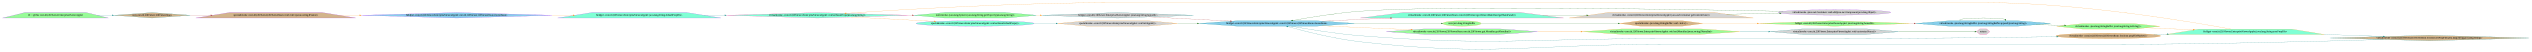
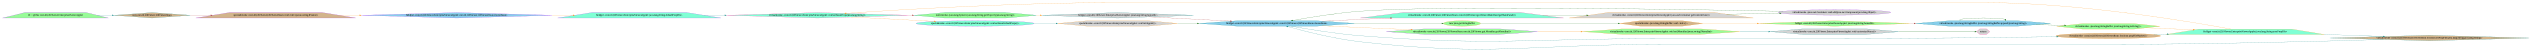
(1462, 23) -> (1462, 23)
